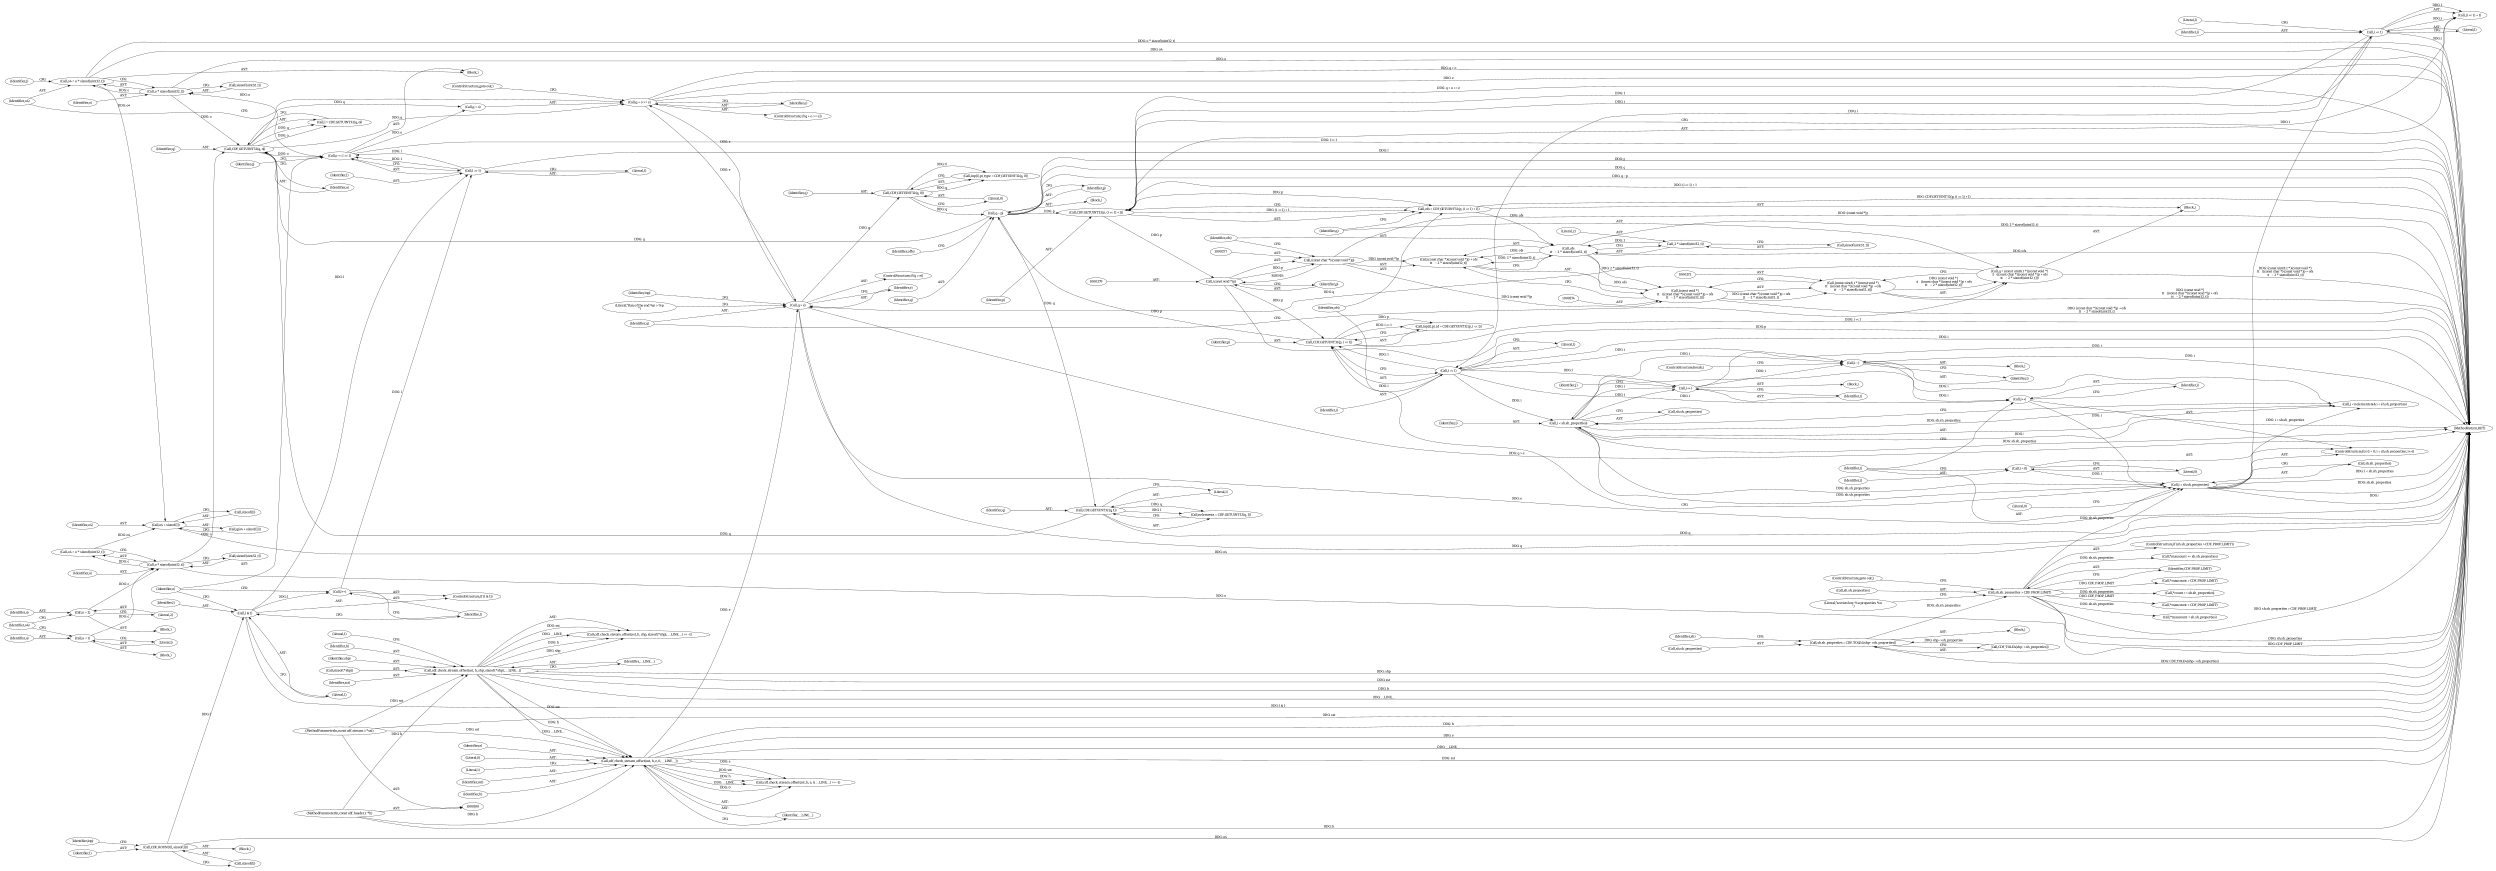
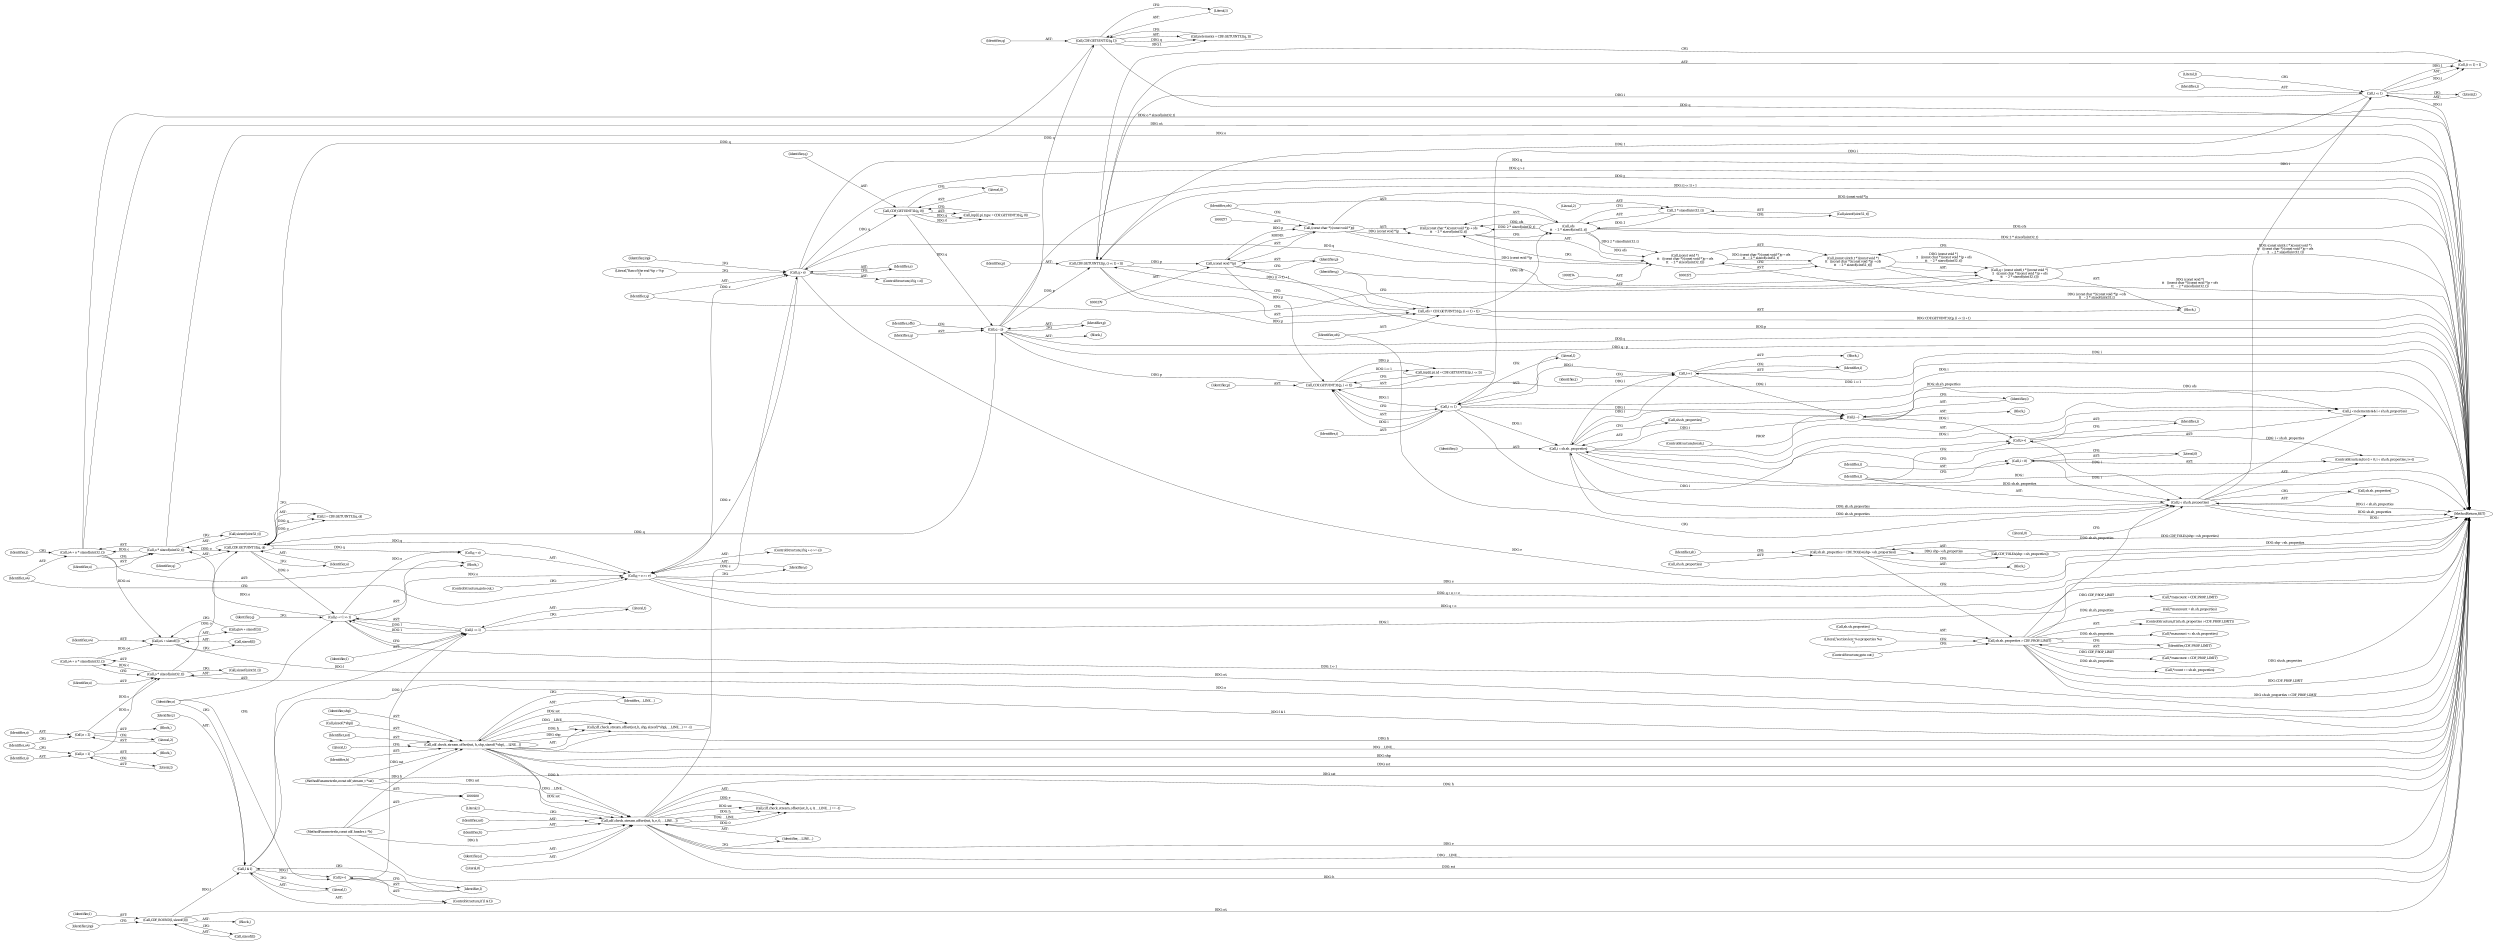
(2190, 356) -> (2190, 386)
(1761, 363) -> (1761, 436)
none -> (2263, 546)
none -> (474, 577)
(1944, 606) -> (1944, 584)
